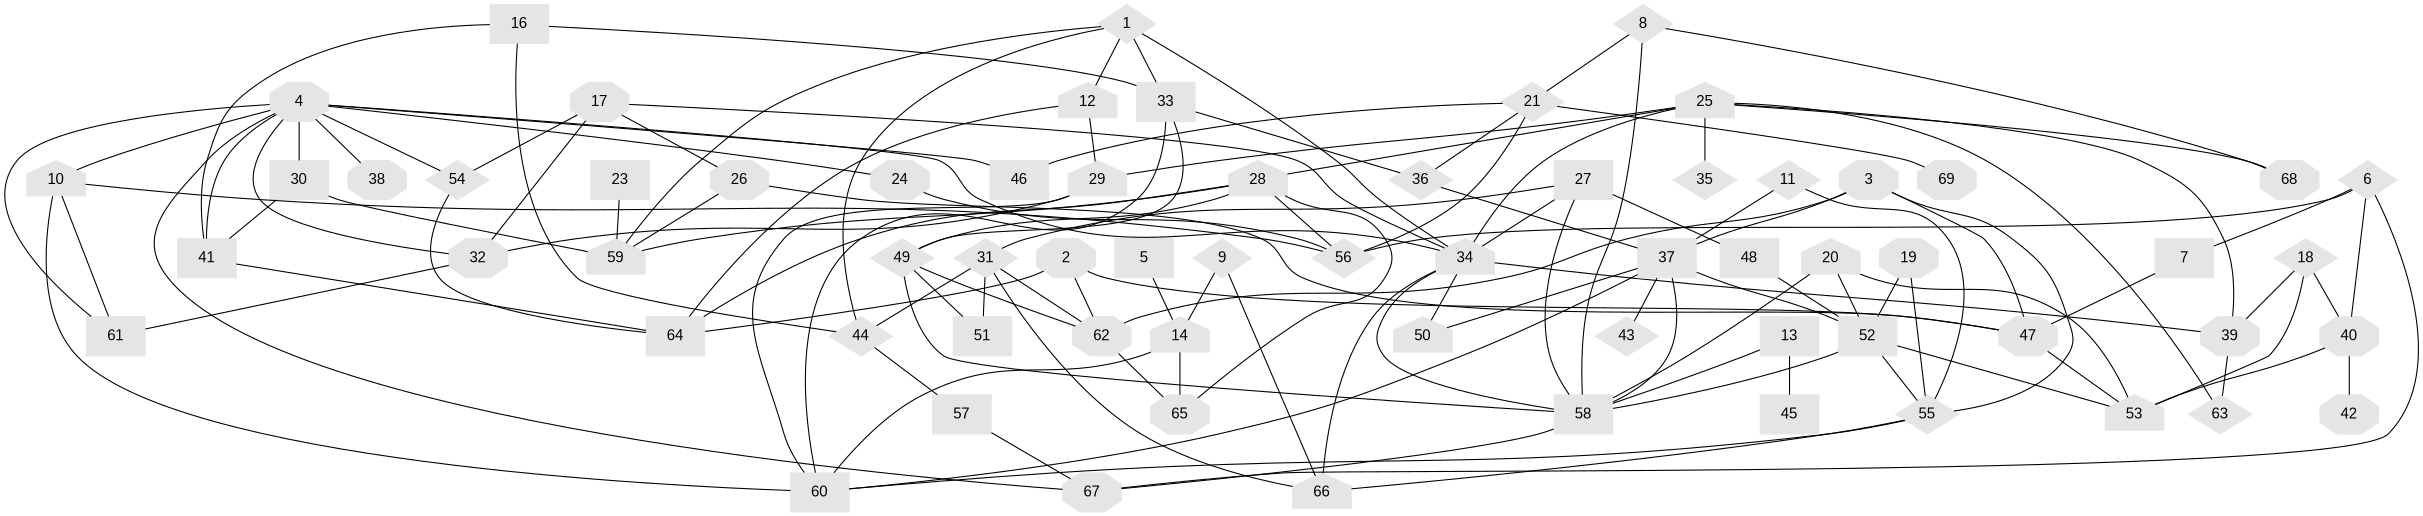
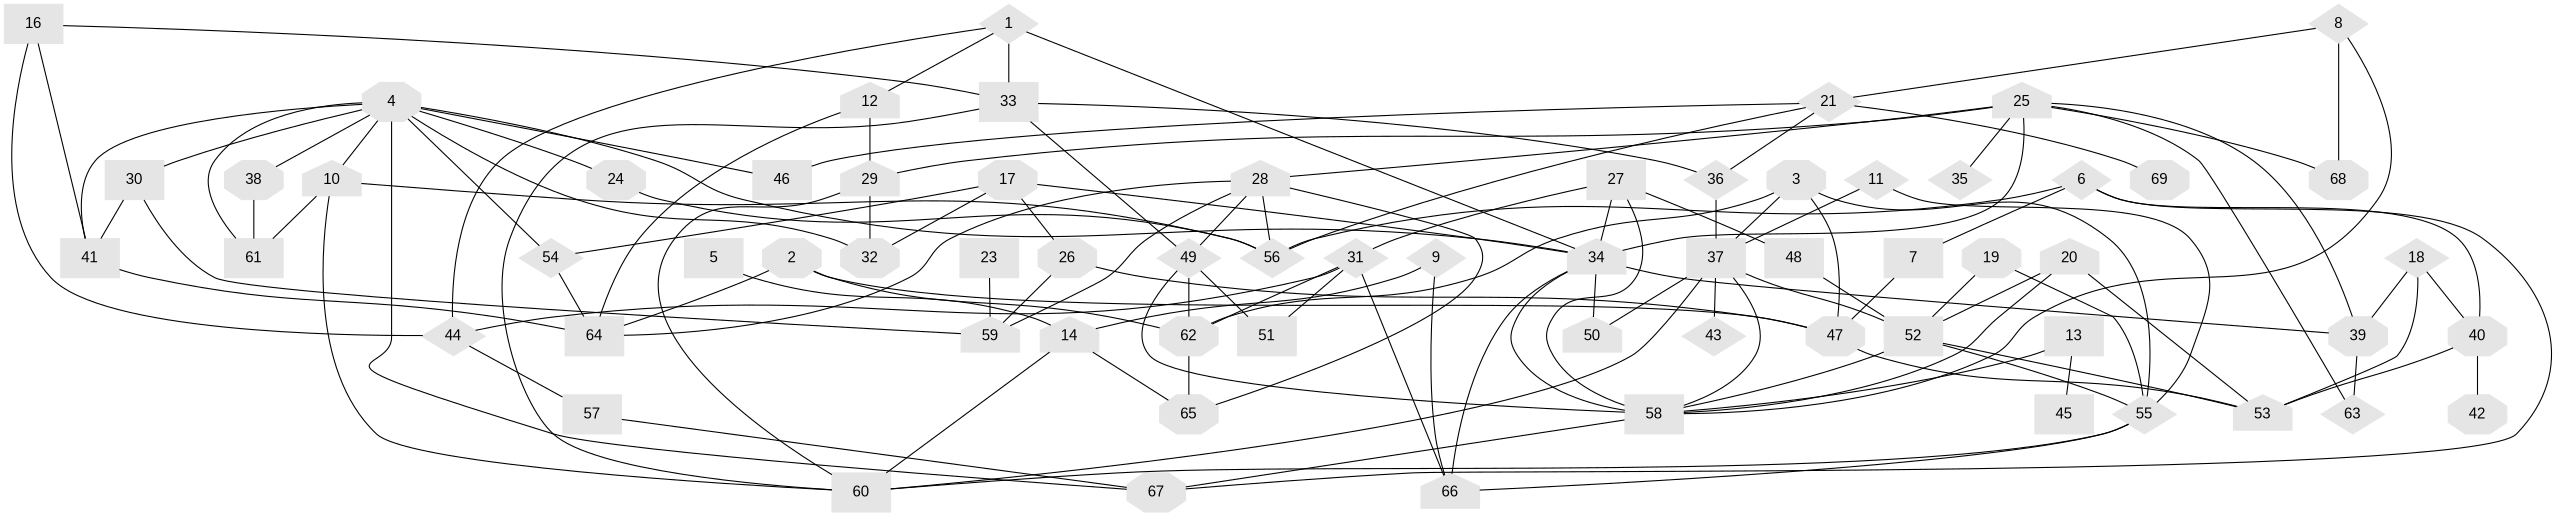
(836, 79) -> none
(297, 297) -> (254, 219)
